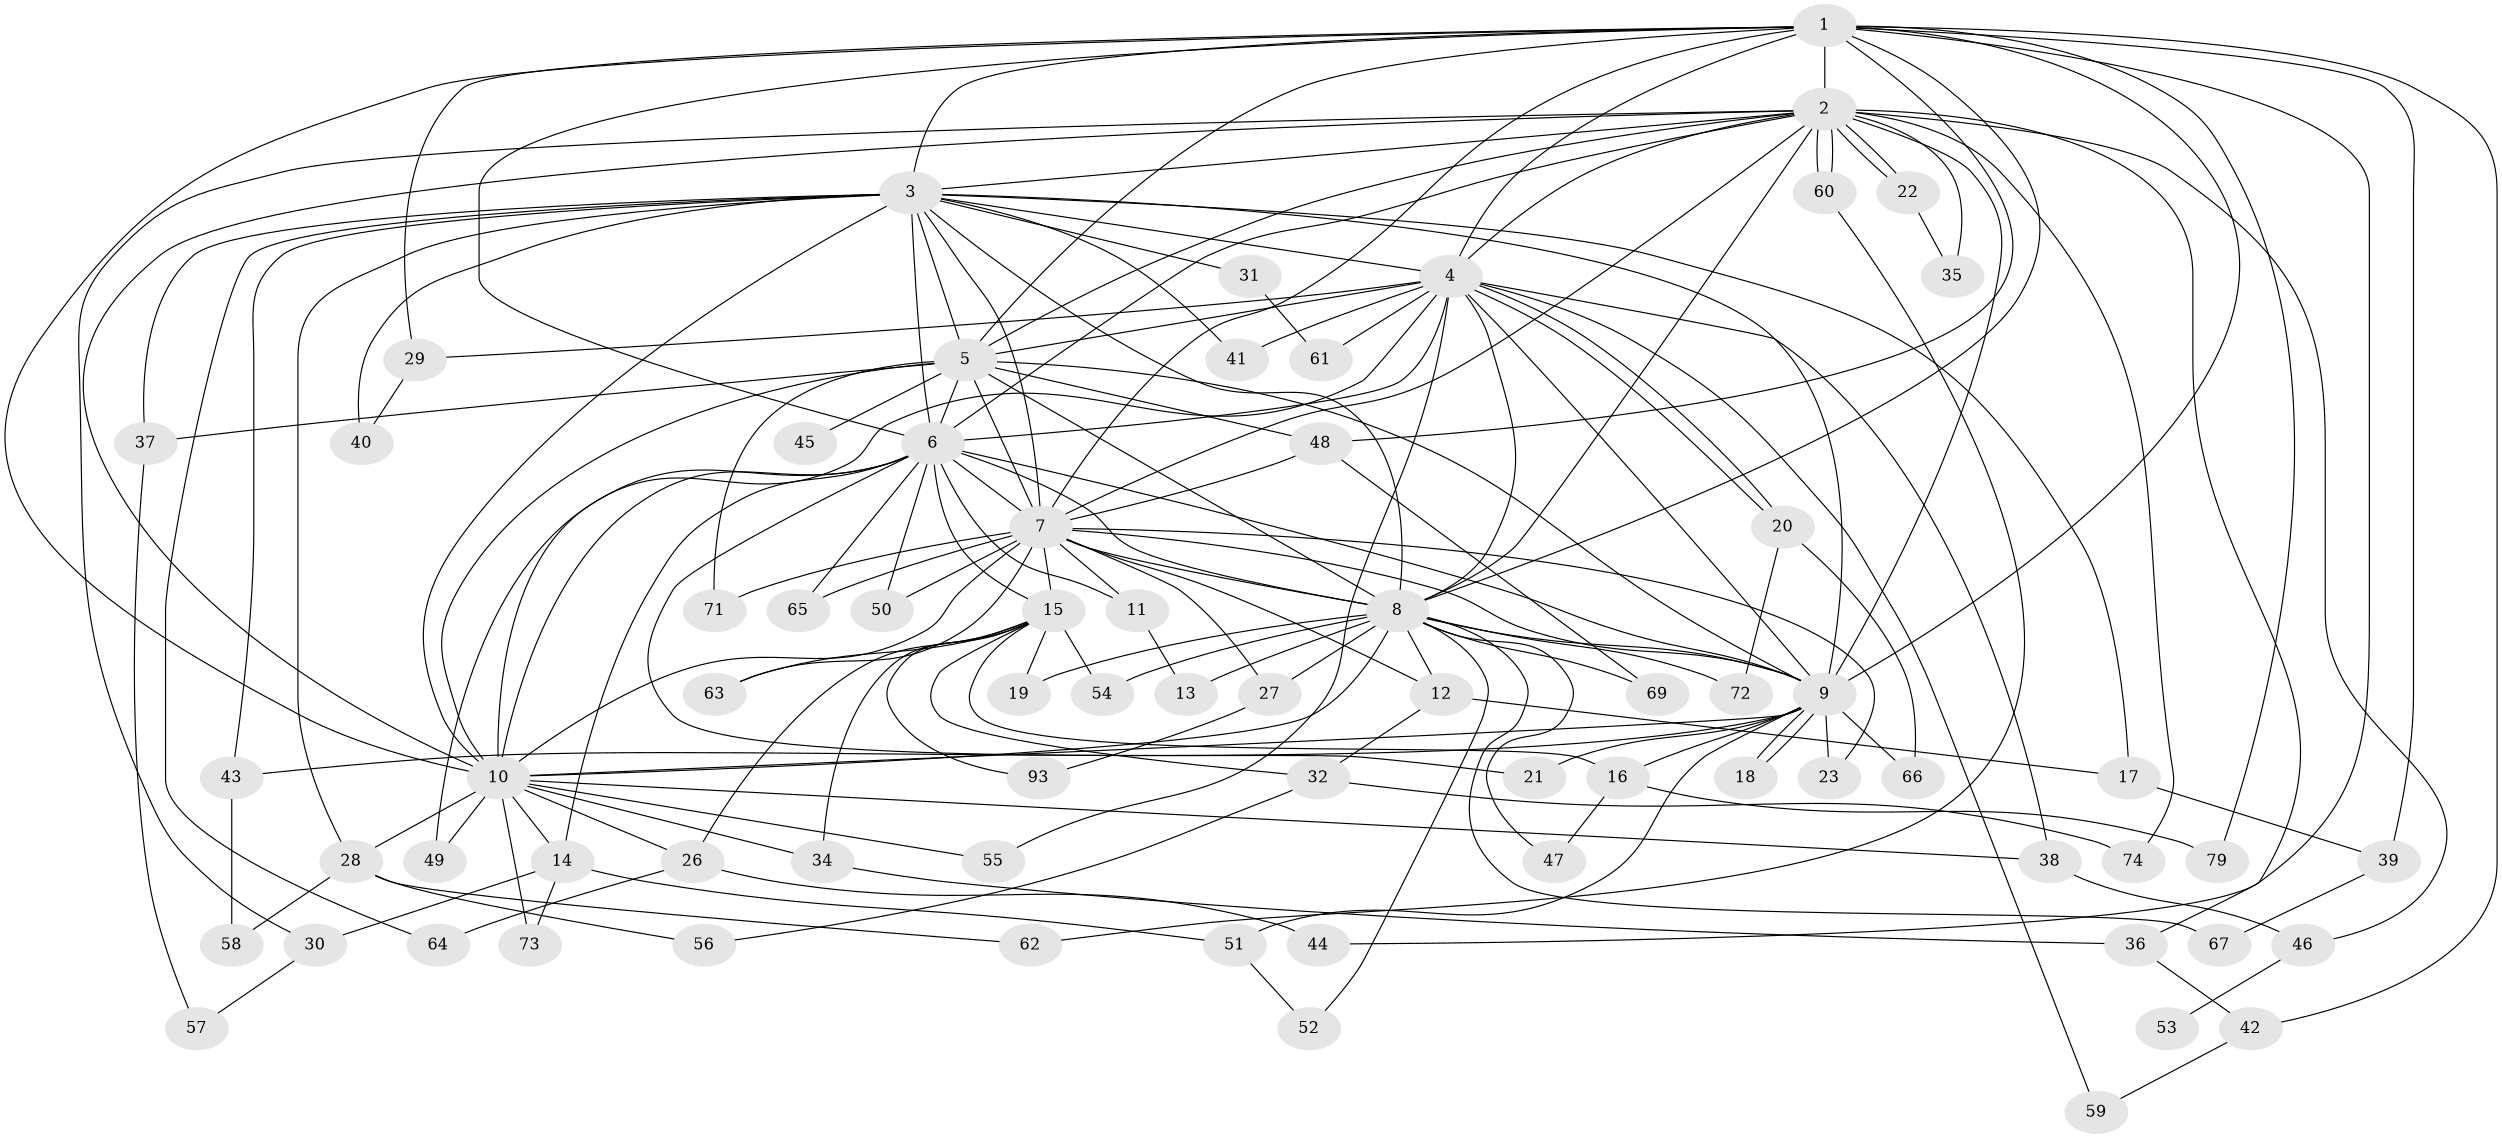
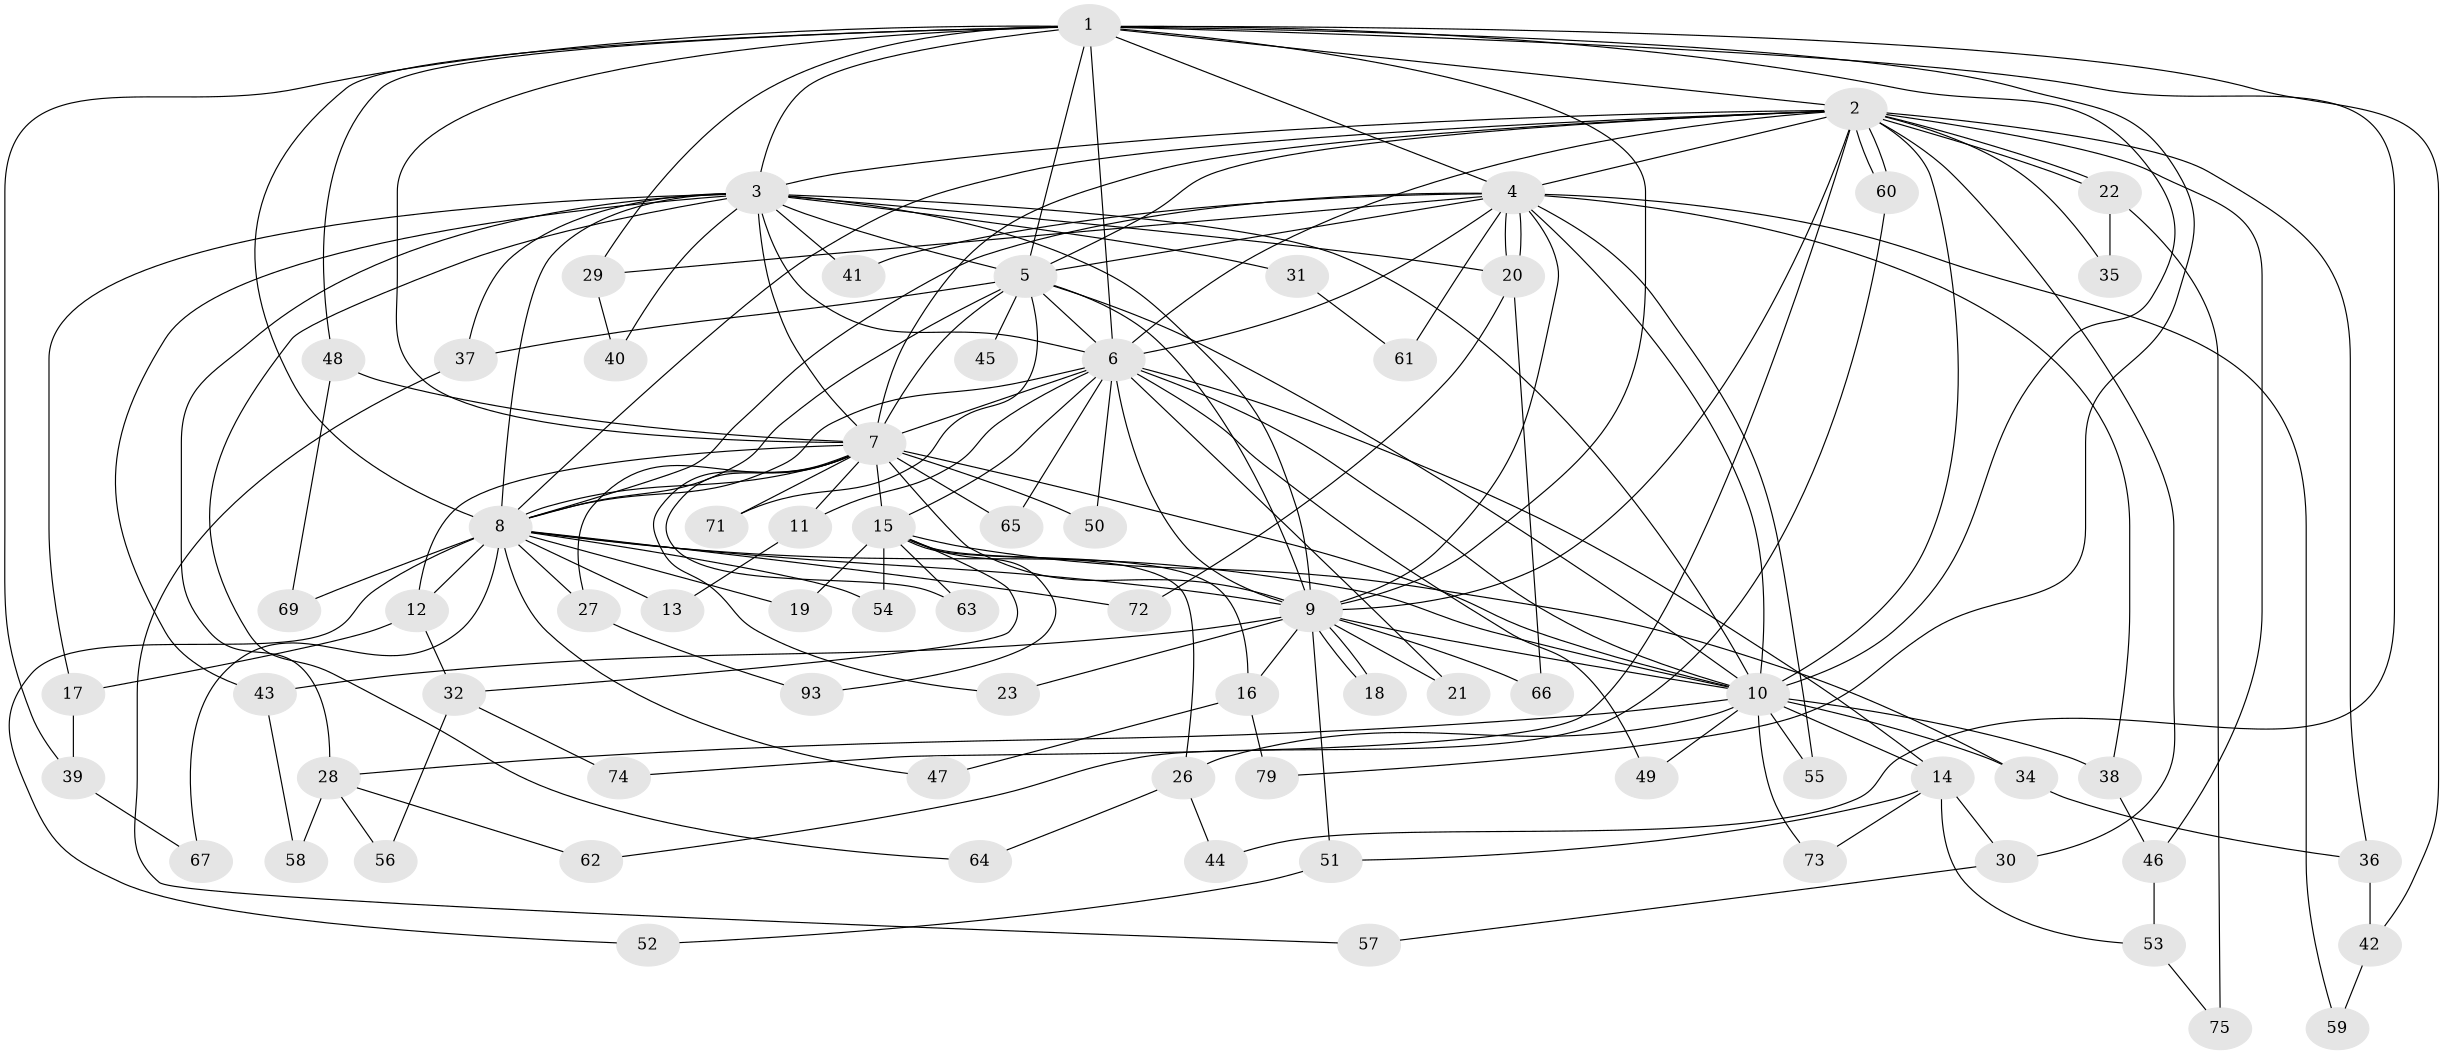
(1181, 235) -> (1171, 232)
(1121, 397) -> none
none -> (1998, 909)
none -> (2220, 1029)
